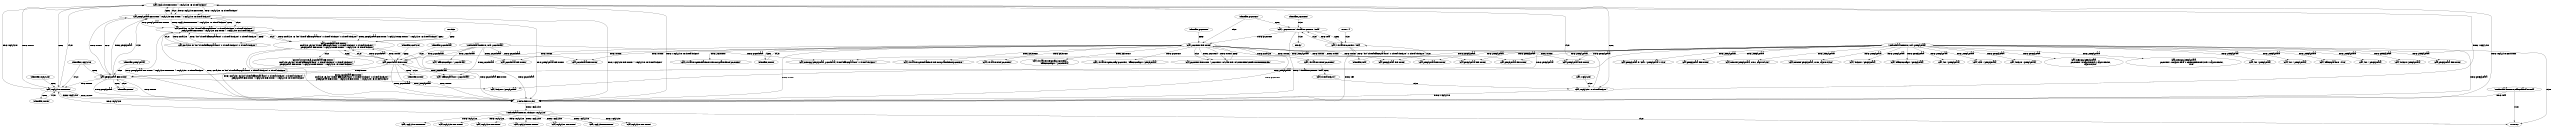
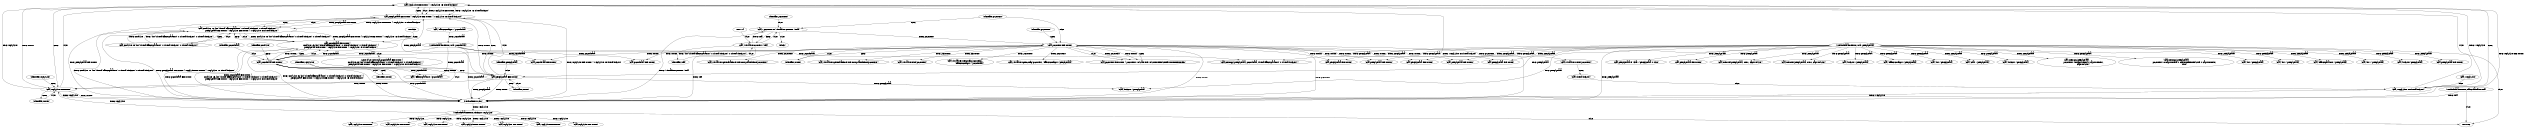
(459, 52) -> (449, 37)
(1264, 54) -> (1487, 54)
(2333, 62) -> (2330, 62)
